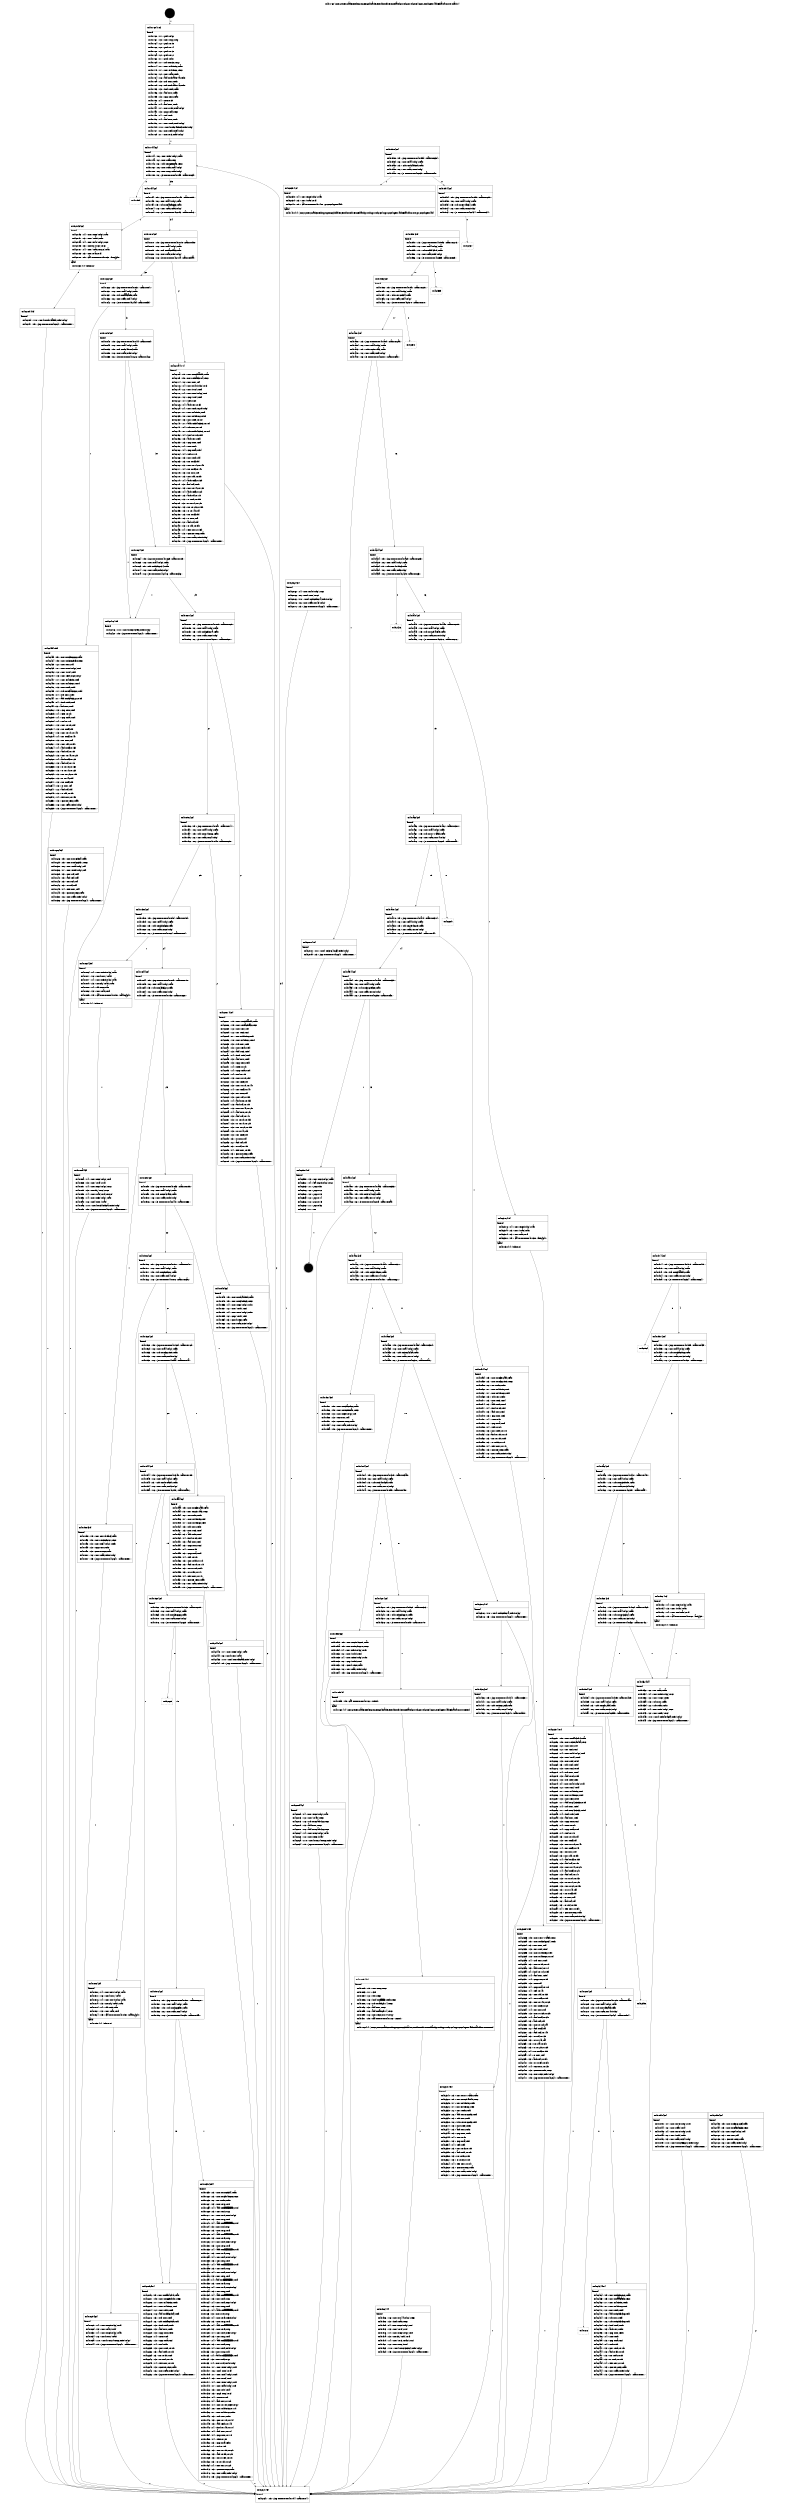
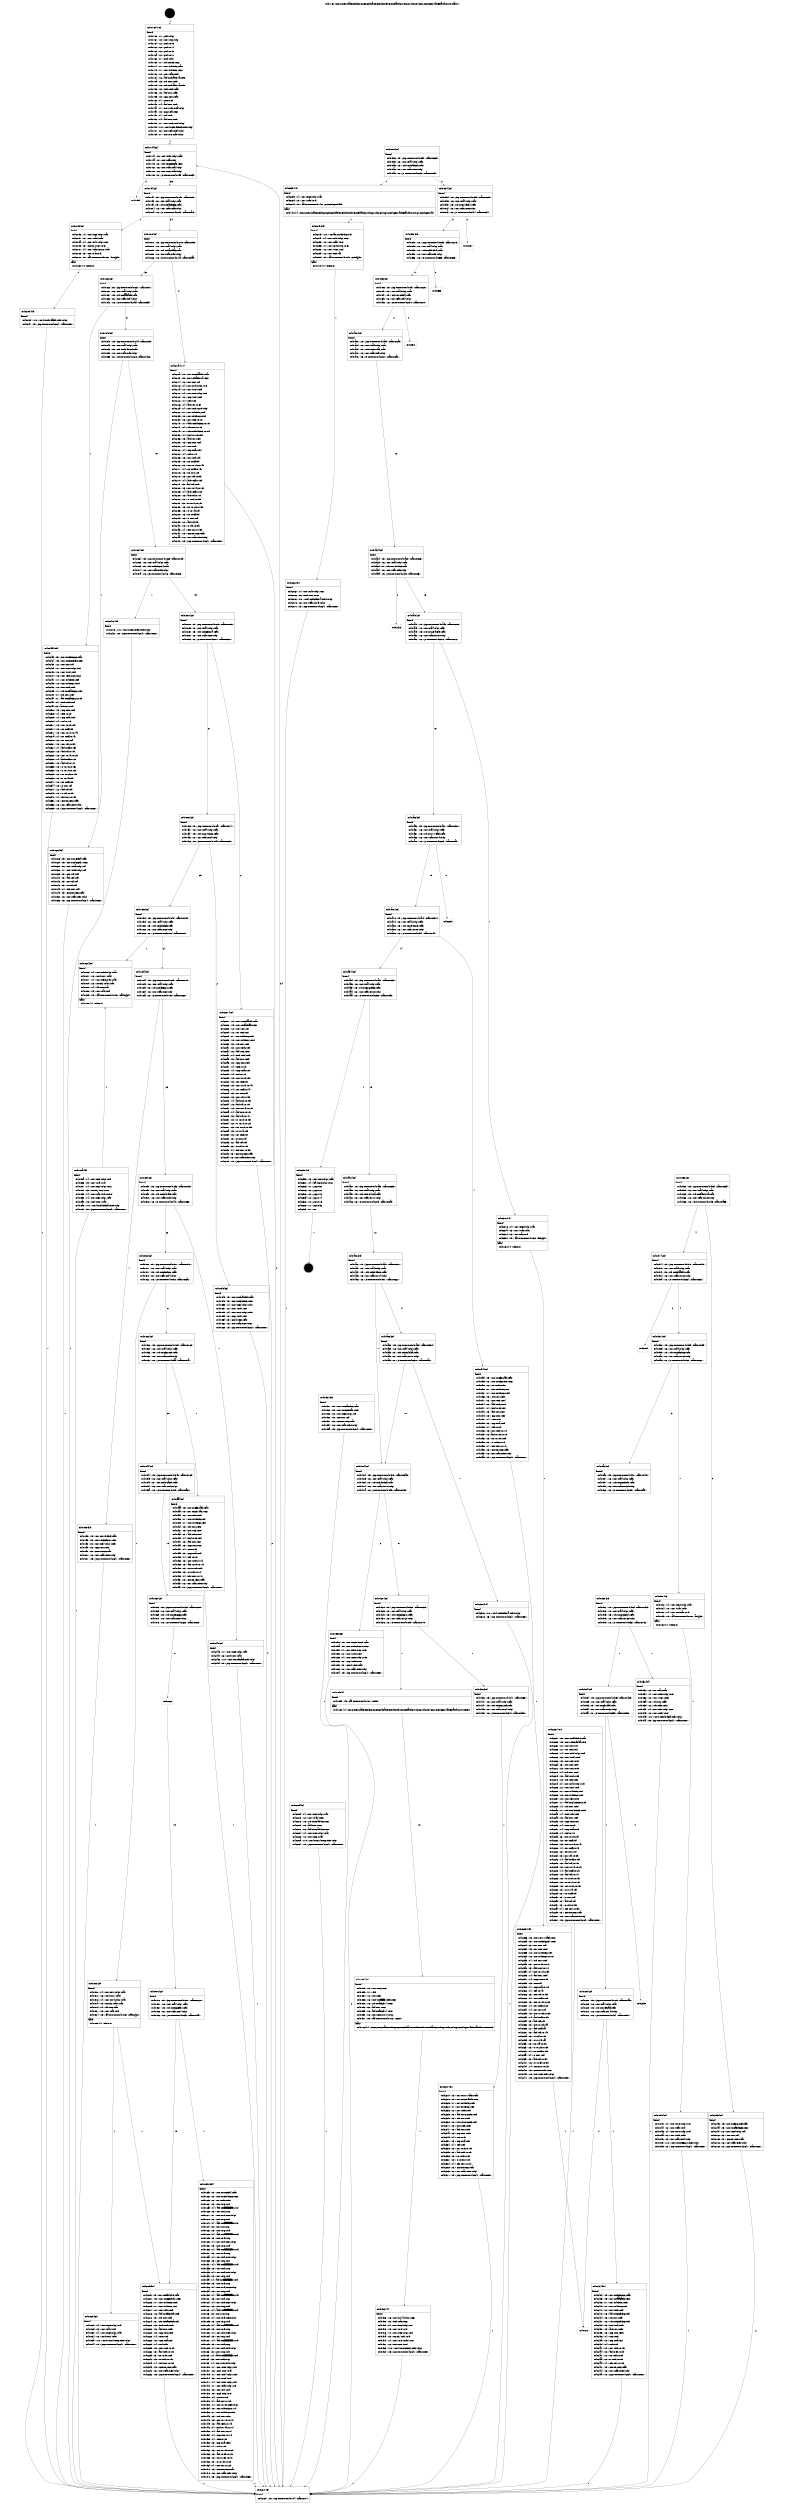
none -> (449, 223)
none -> (337, 246)
(125, 489) -> (100, 603)
(329, 949) -> none
(98, 1087) -> (105, 1088)
none -> (702, 1190)
(361, 1338) -> (377, 1373)
(316, 1498) -> none
(623, 1544) -> none
(589, 1608) -> none
(501, 1653) -> (451, 1656)
(671, 1653) -> (688, 1869)
(267, 1654) -> (267, 1654)
(176, 1807) -> (170, 1846)
(419, 1825) -> (419, 1825)
(144, 1887) -> (137, 2155)
(535, 2386) -> (568, 2204)
(131, 2471) -> none
